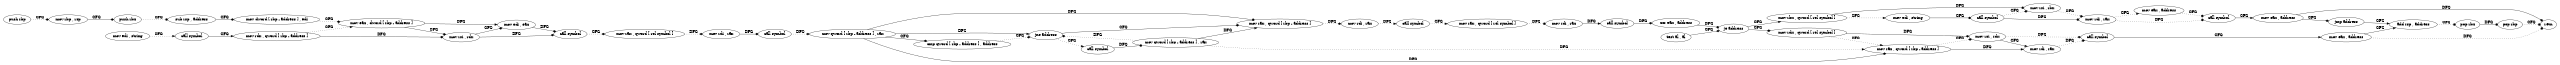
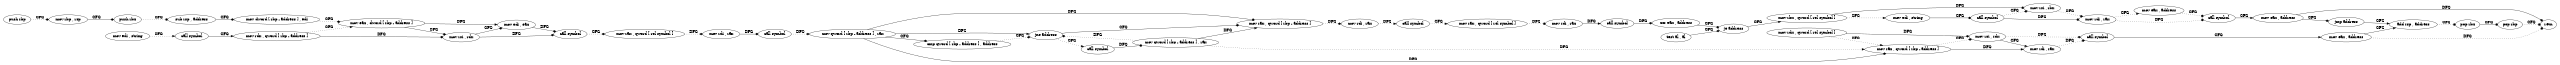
(2489, 23) -> (2489, 23)
(1709, 24) -> (1709, 24)
(1758, 30) -> none
